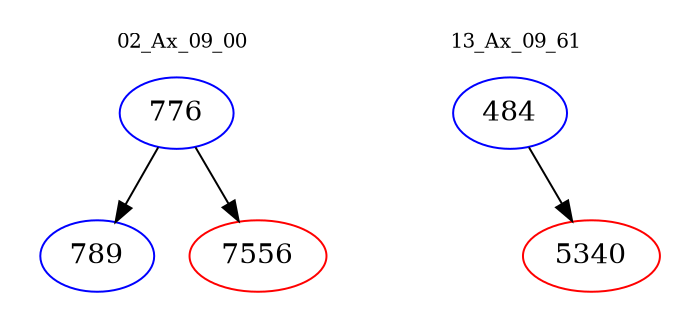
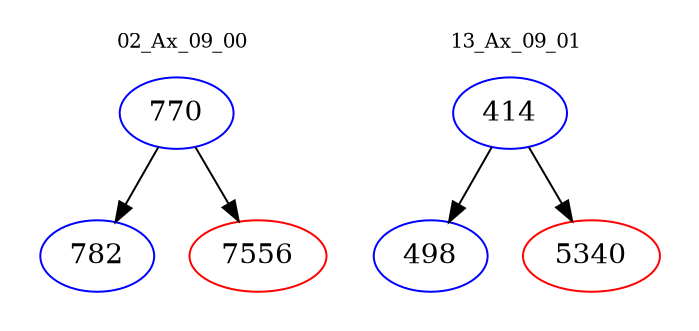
(516, 43) -> (516, 43)
(177, 113) -> (177, 113)
(510, 113) -> (510, 113)
(97, 256) -> (97, 256)
none -> (431, 256)
